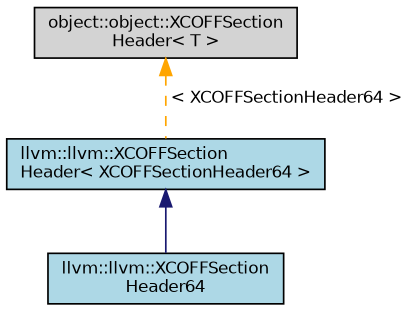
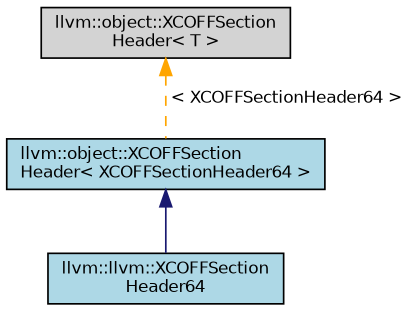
(166, 33) -> (166, 33)
(166, 164) -> (166, 164)
